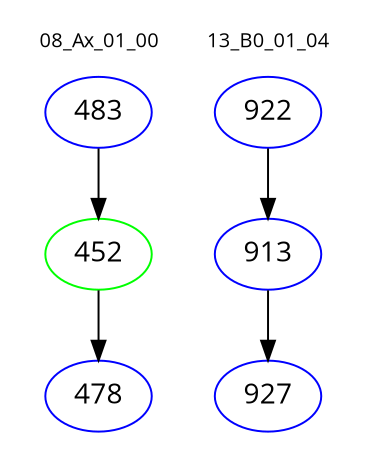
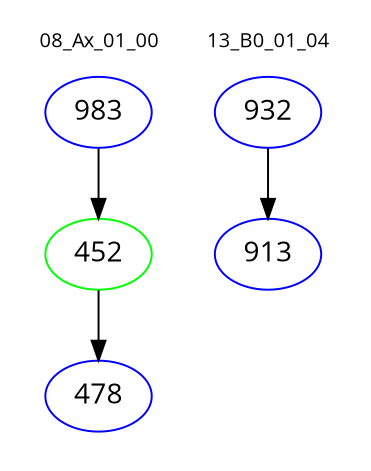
(99, 112) -> (99, 112)
(268, 112) -> (268, 112)
(268, 396) -> none
